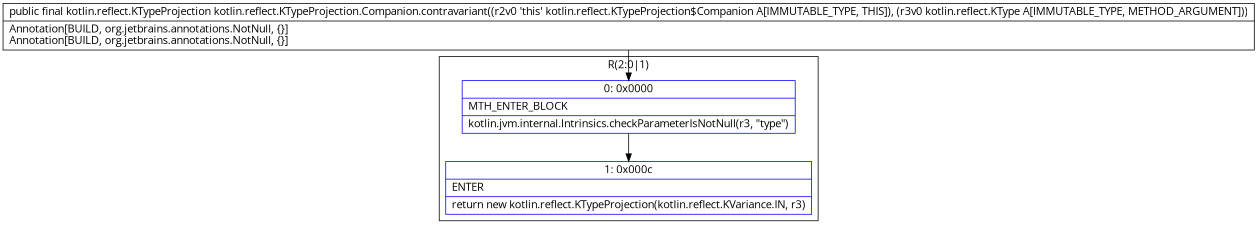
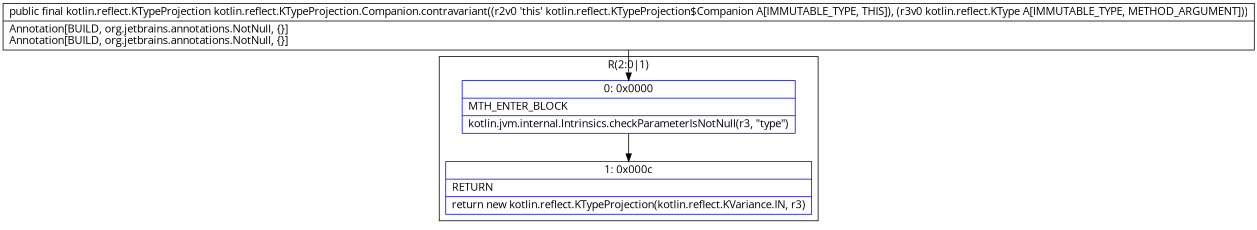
(468, 188) -> (473, 188)
